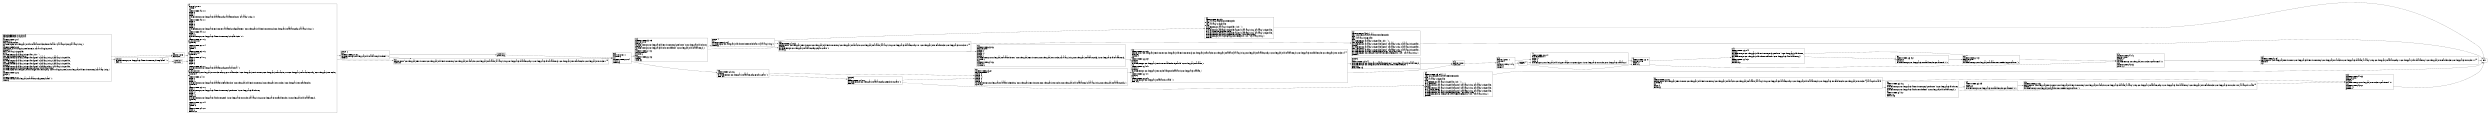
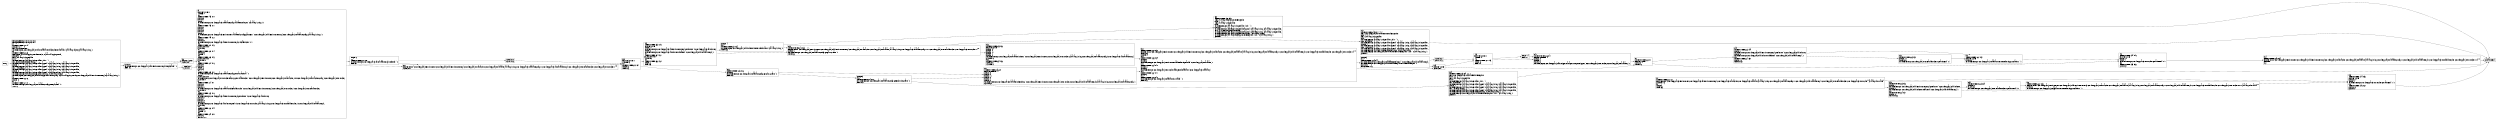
none -> (1439, 60)
(2484, 60) -> (2490, 60)
none -> (5, 64)
(1579, 69) -> (1539, 69)
